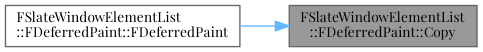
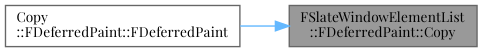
(123, 26) -> (123, 26)
